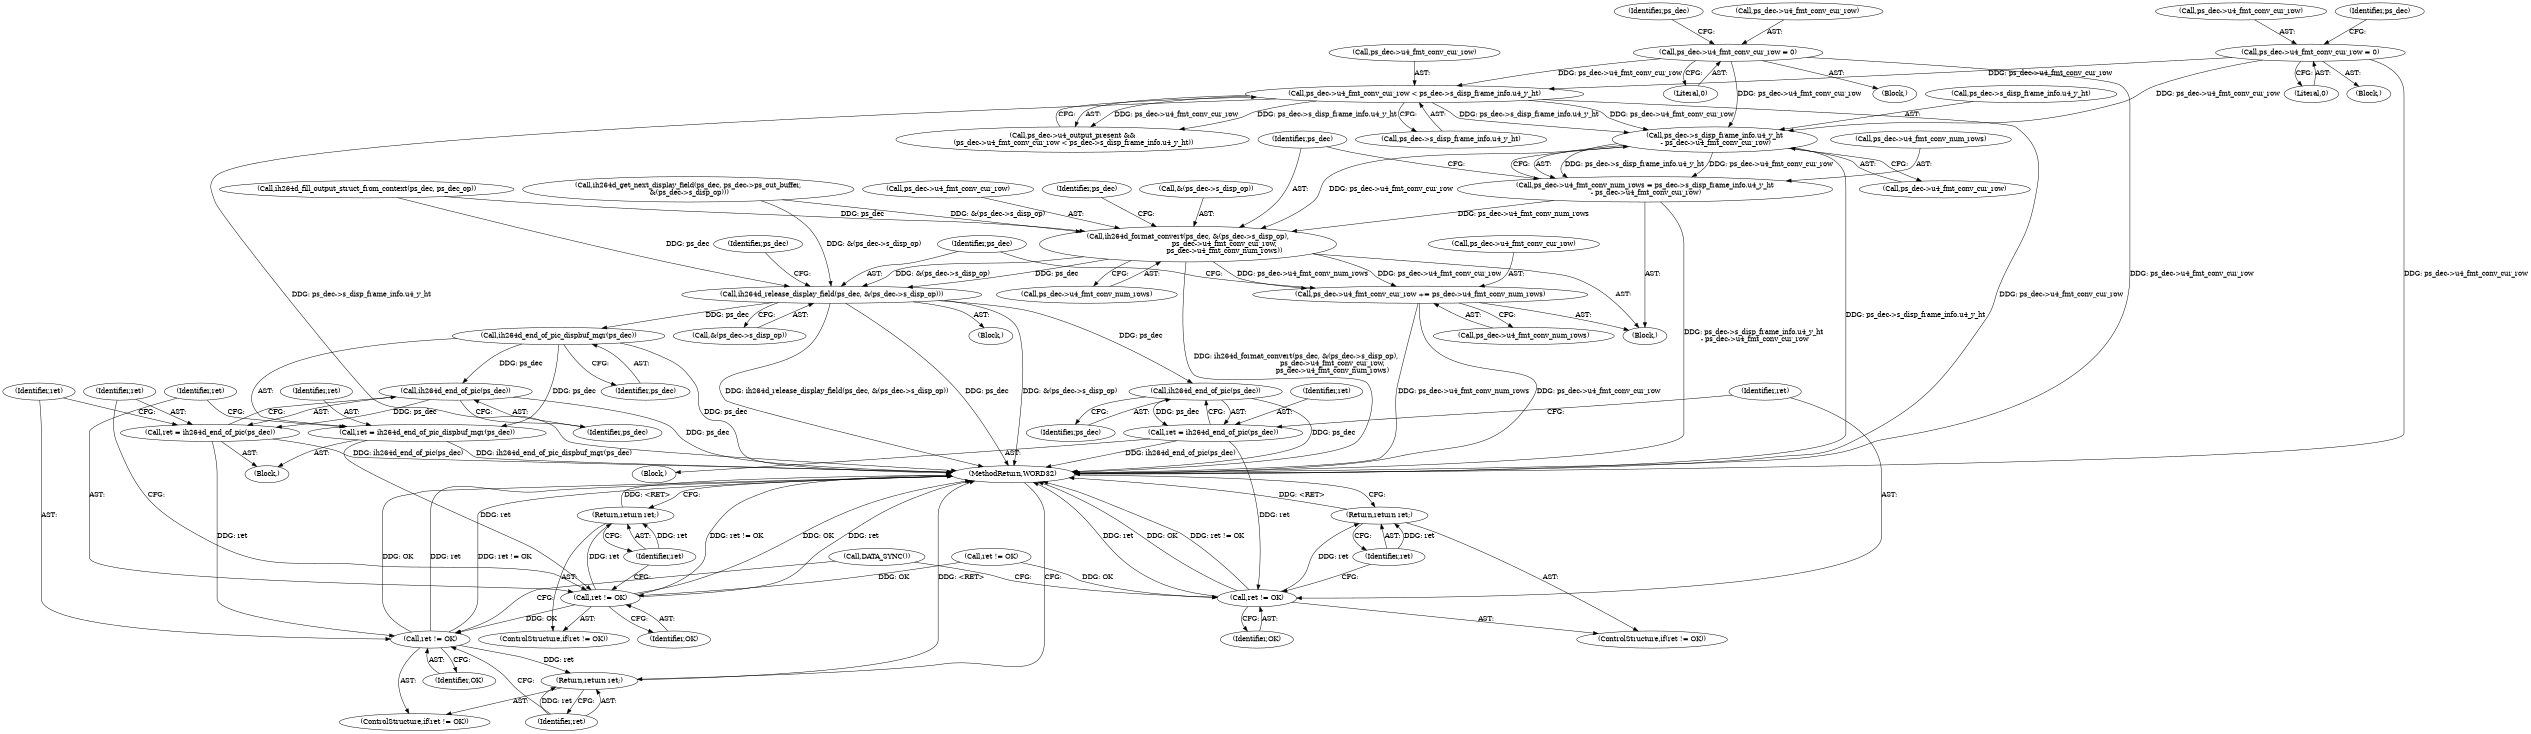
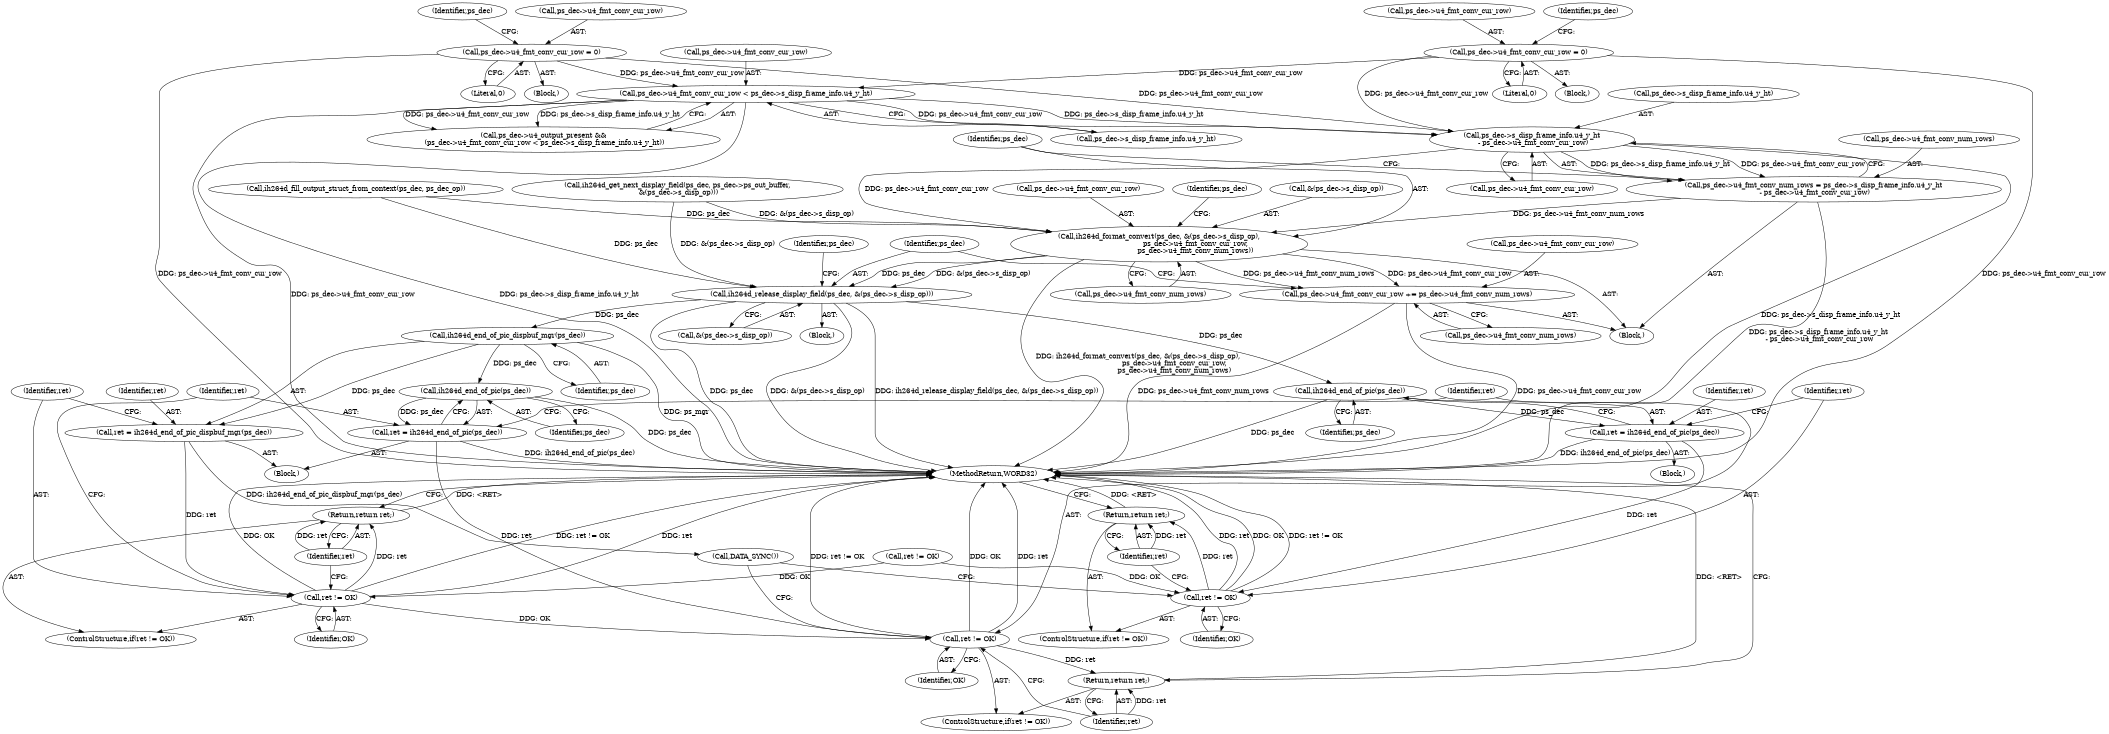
(726, 412) -> (687, 412)
(695, 466) -> (431, 515)
